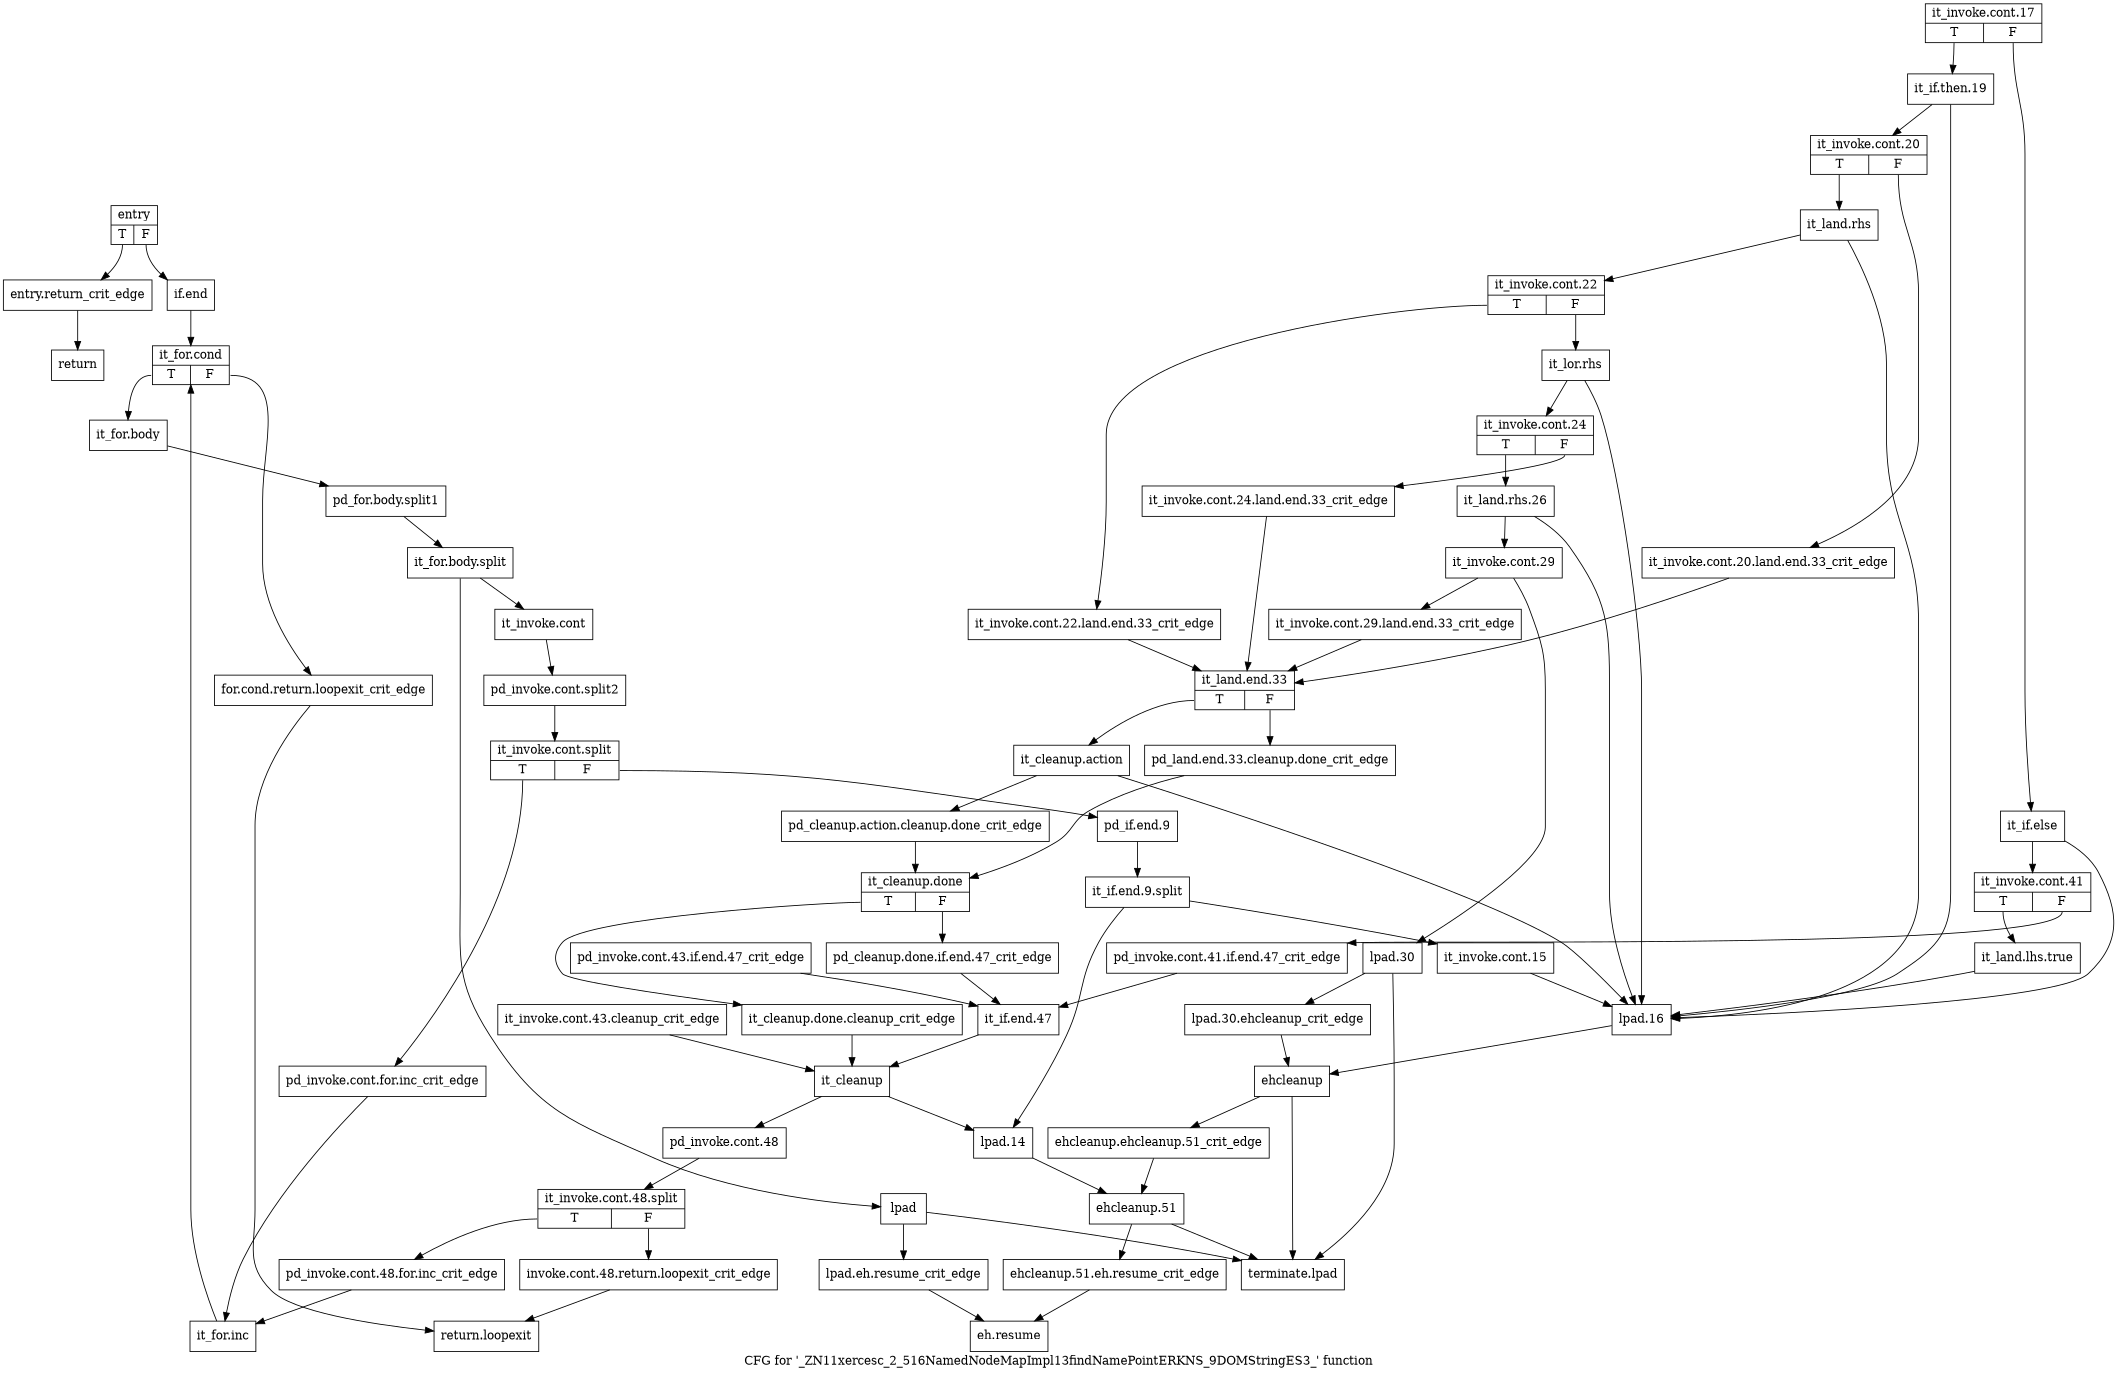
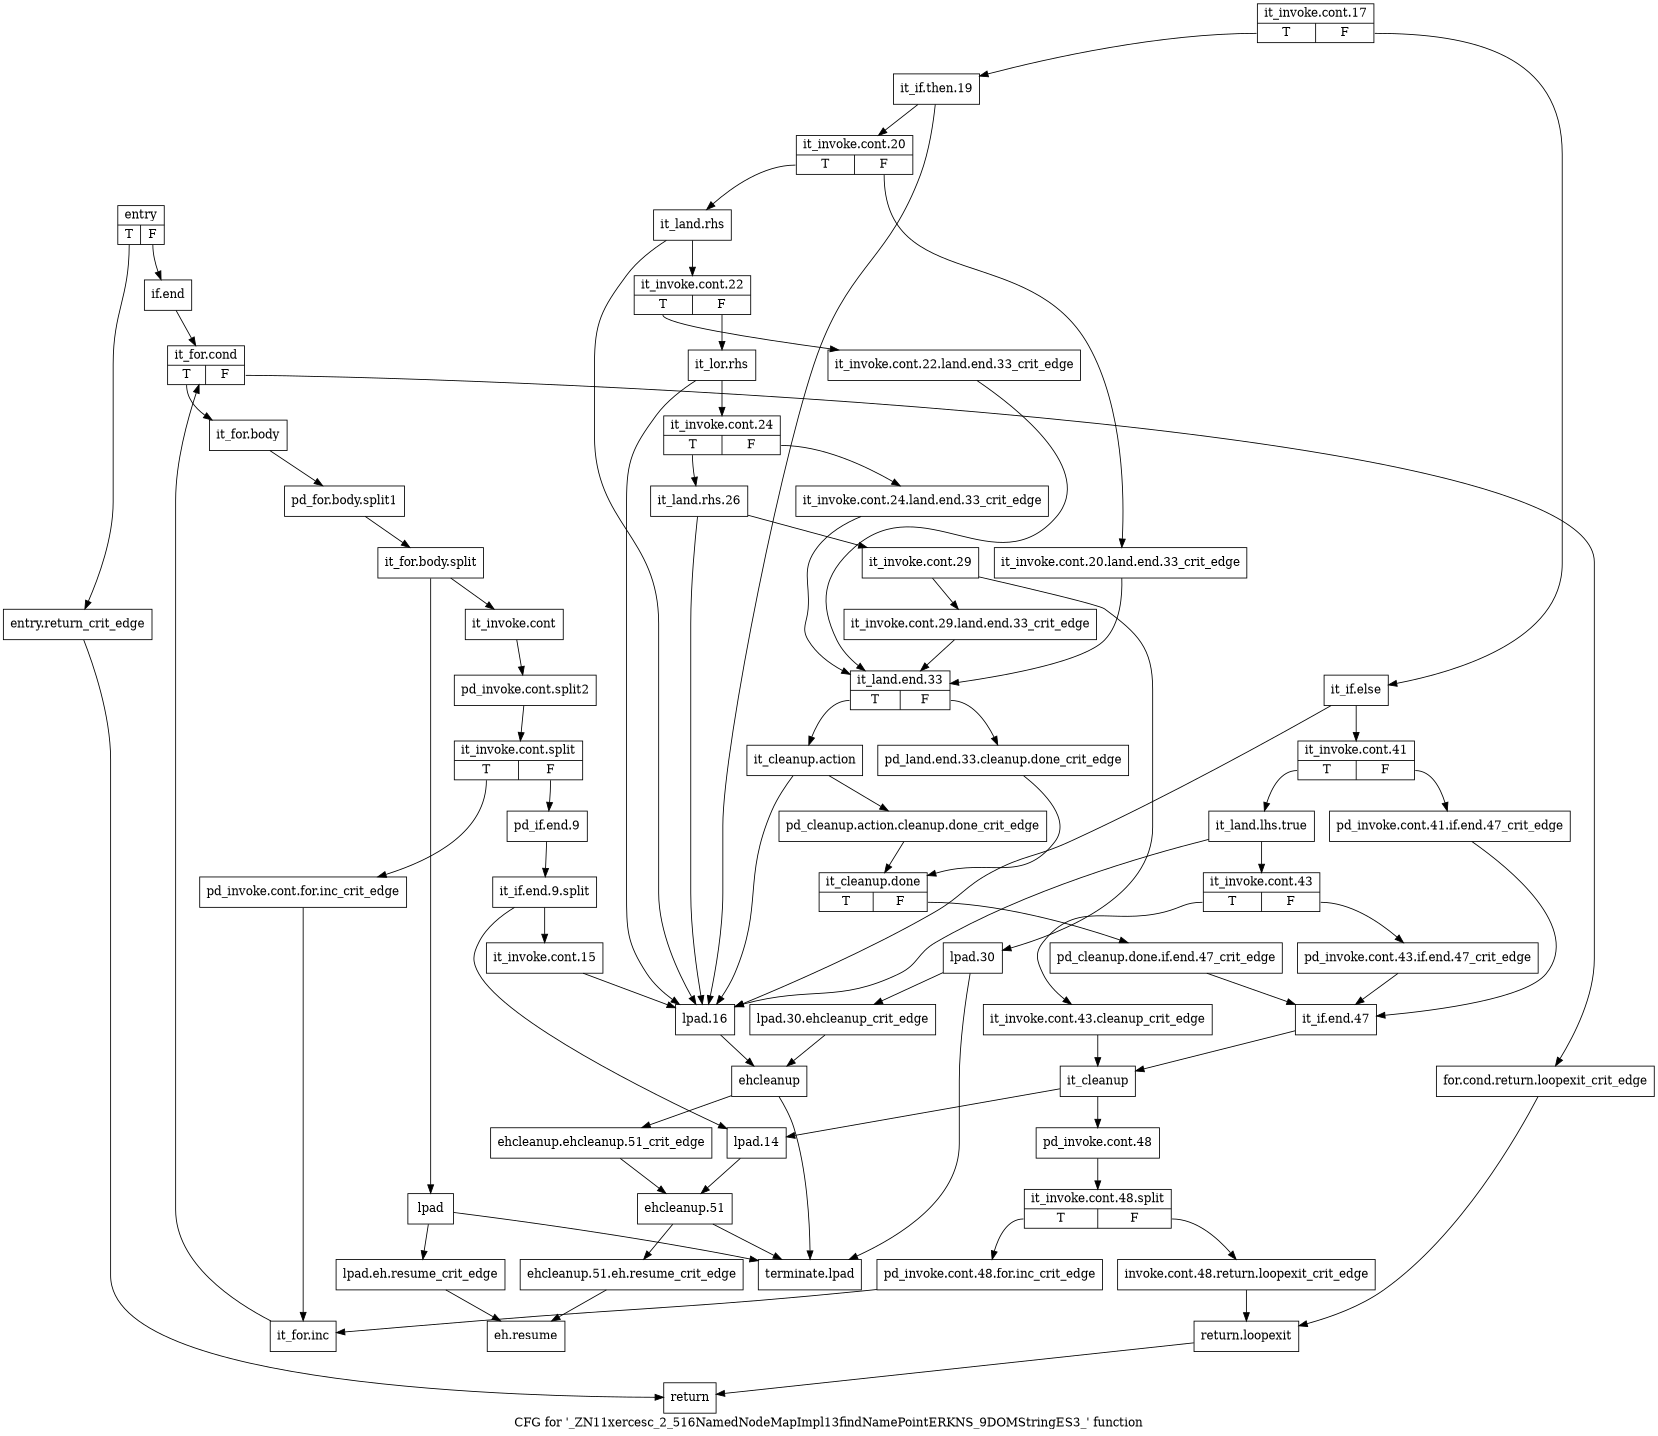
none -> (1262, 892)
(852, 1020) -> none
none -> (959, 1368)
